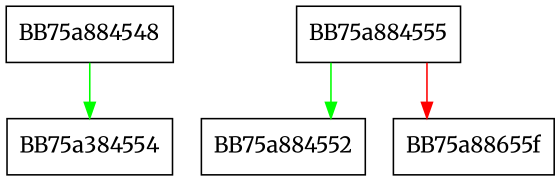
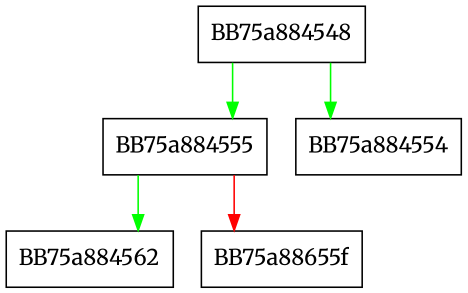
none -> (233, 83)
(90, 147) -> (379, 147)
(283, 147) -> (90, 259)
